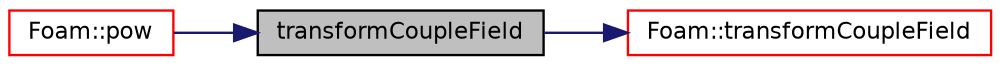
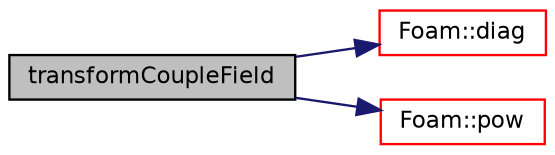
(204, 33) -> (327, 102)
(810, 33) -> (463, 33)
